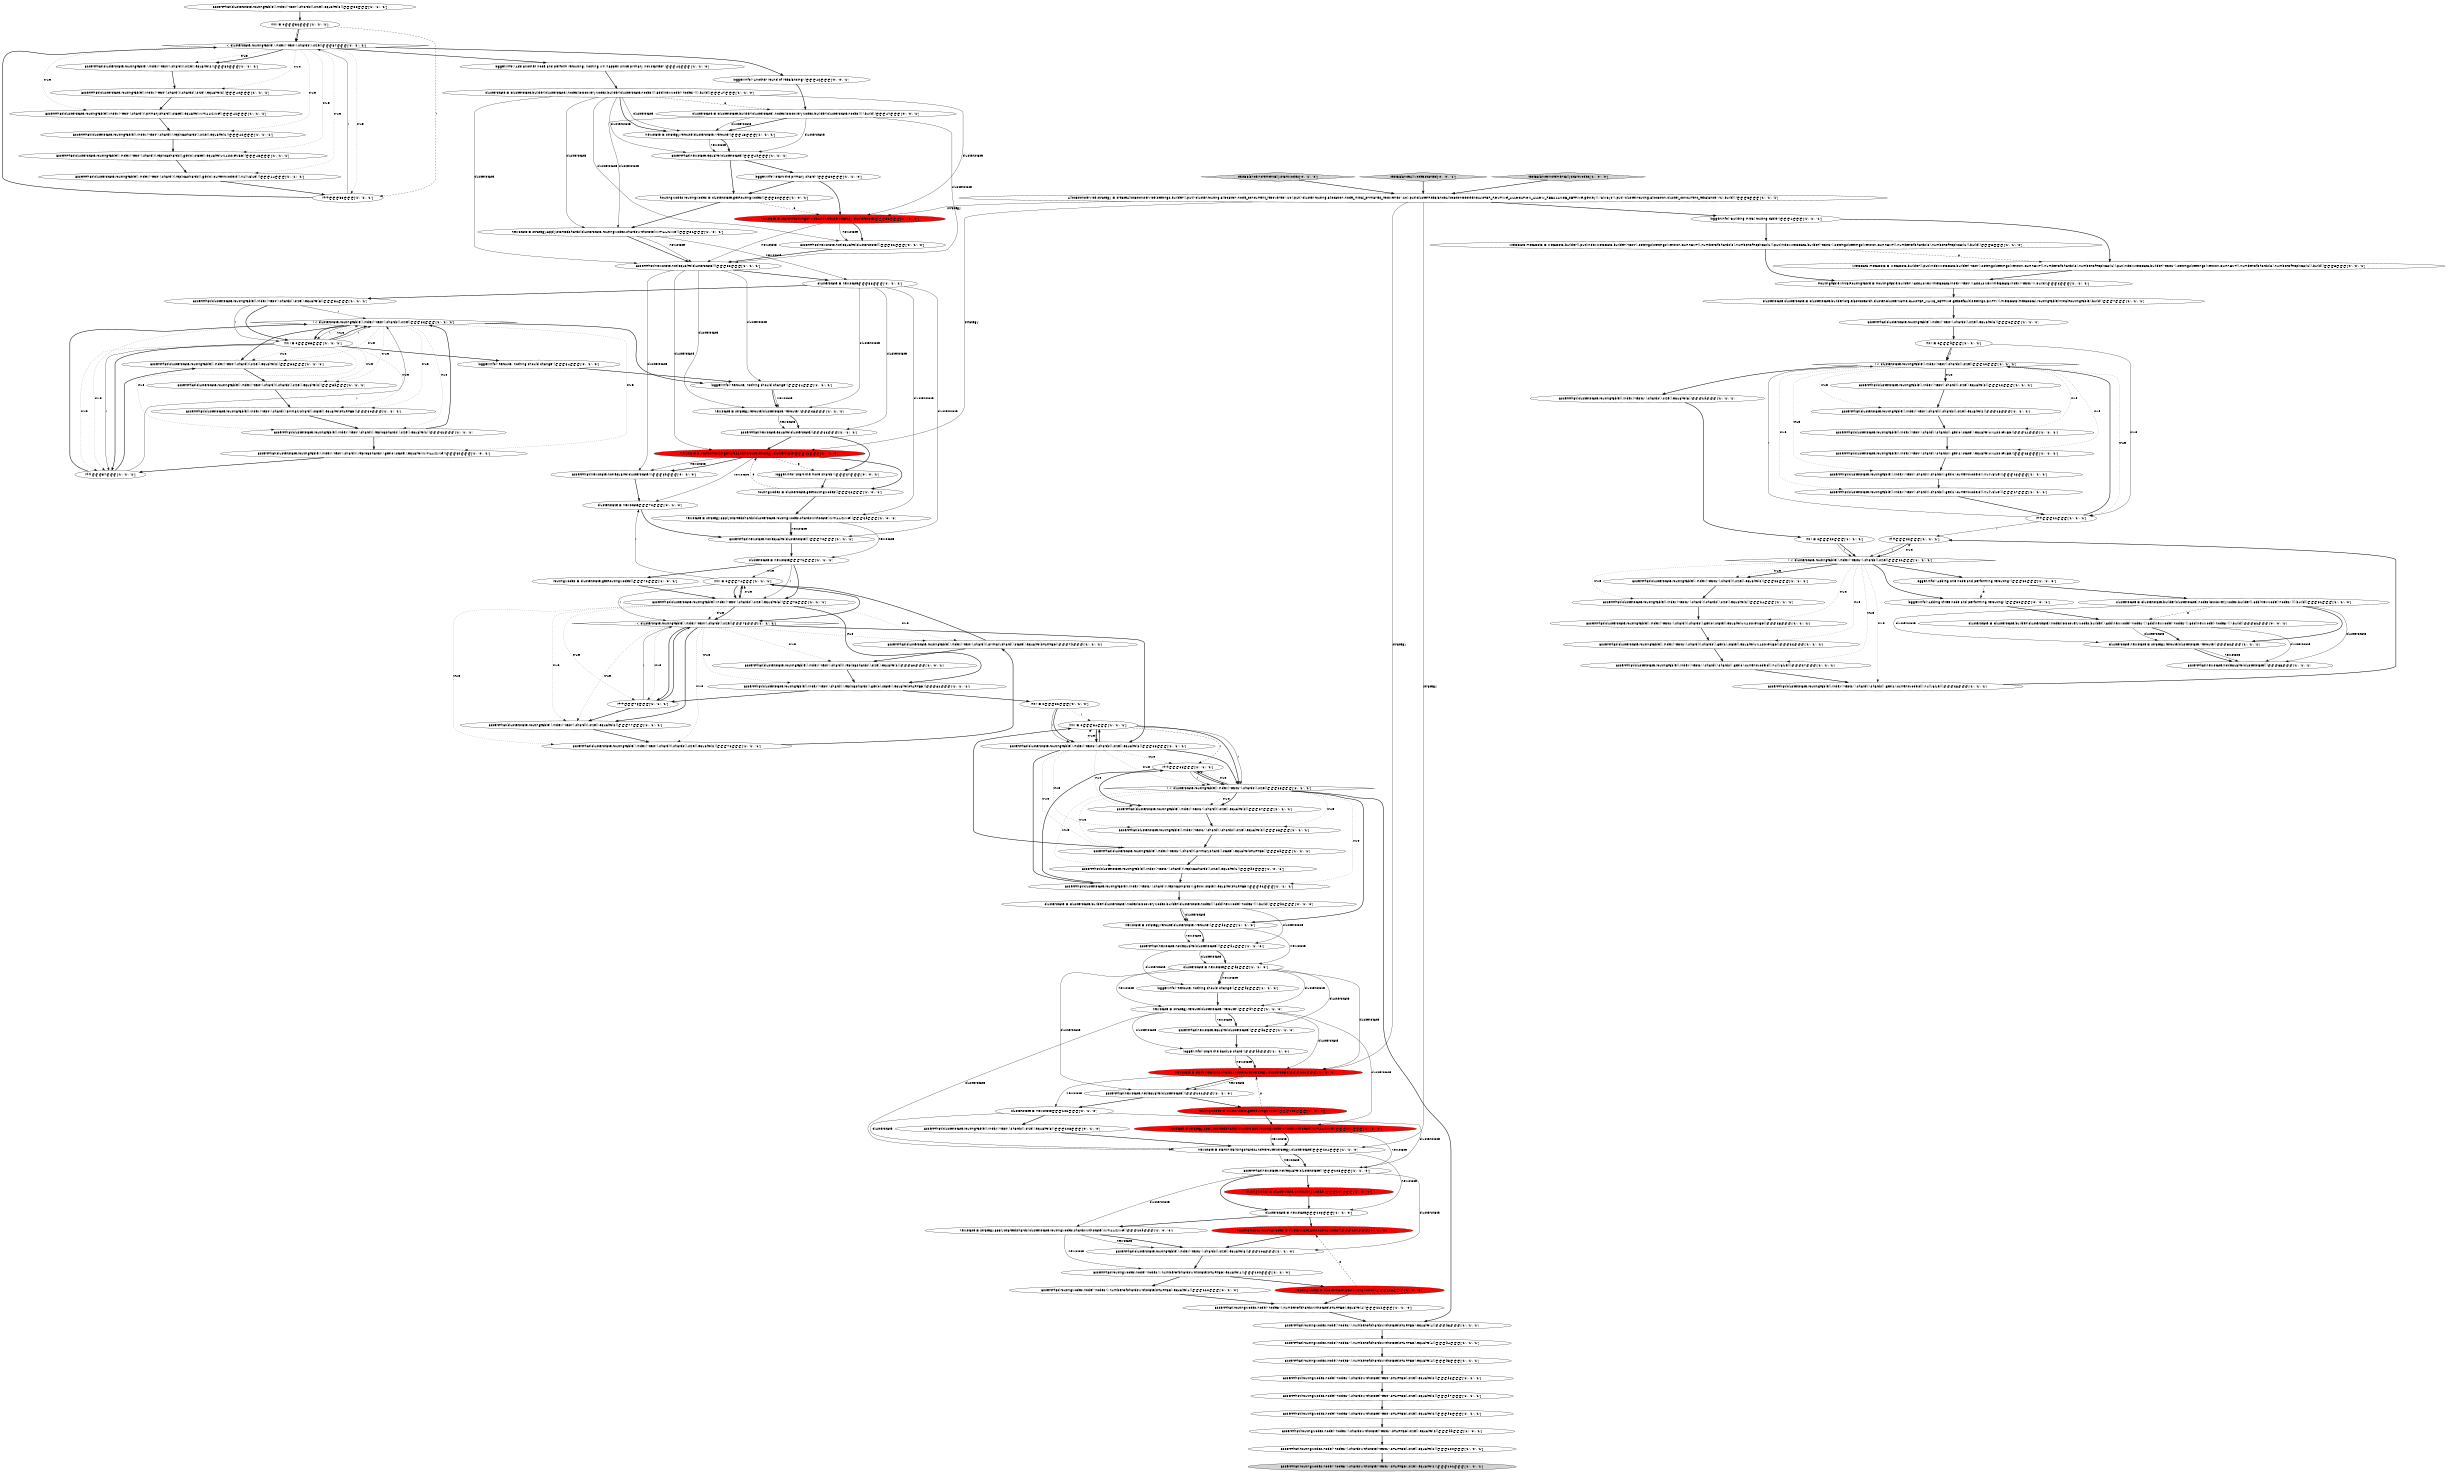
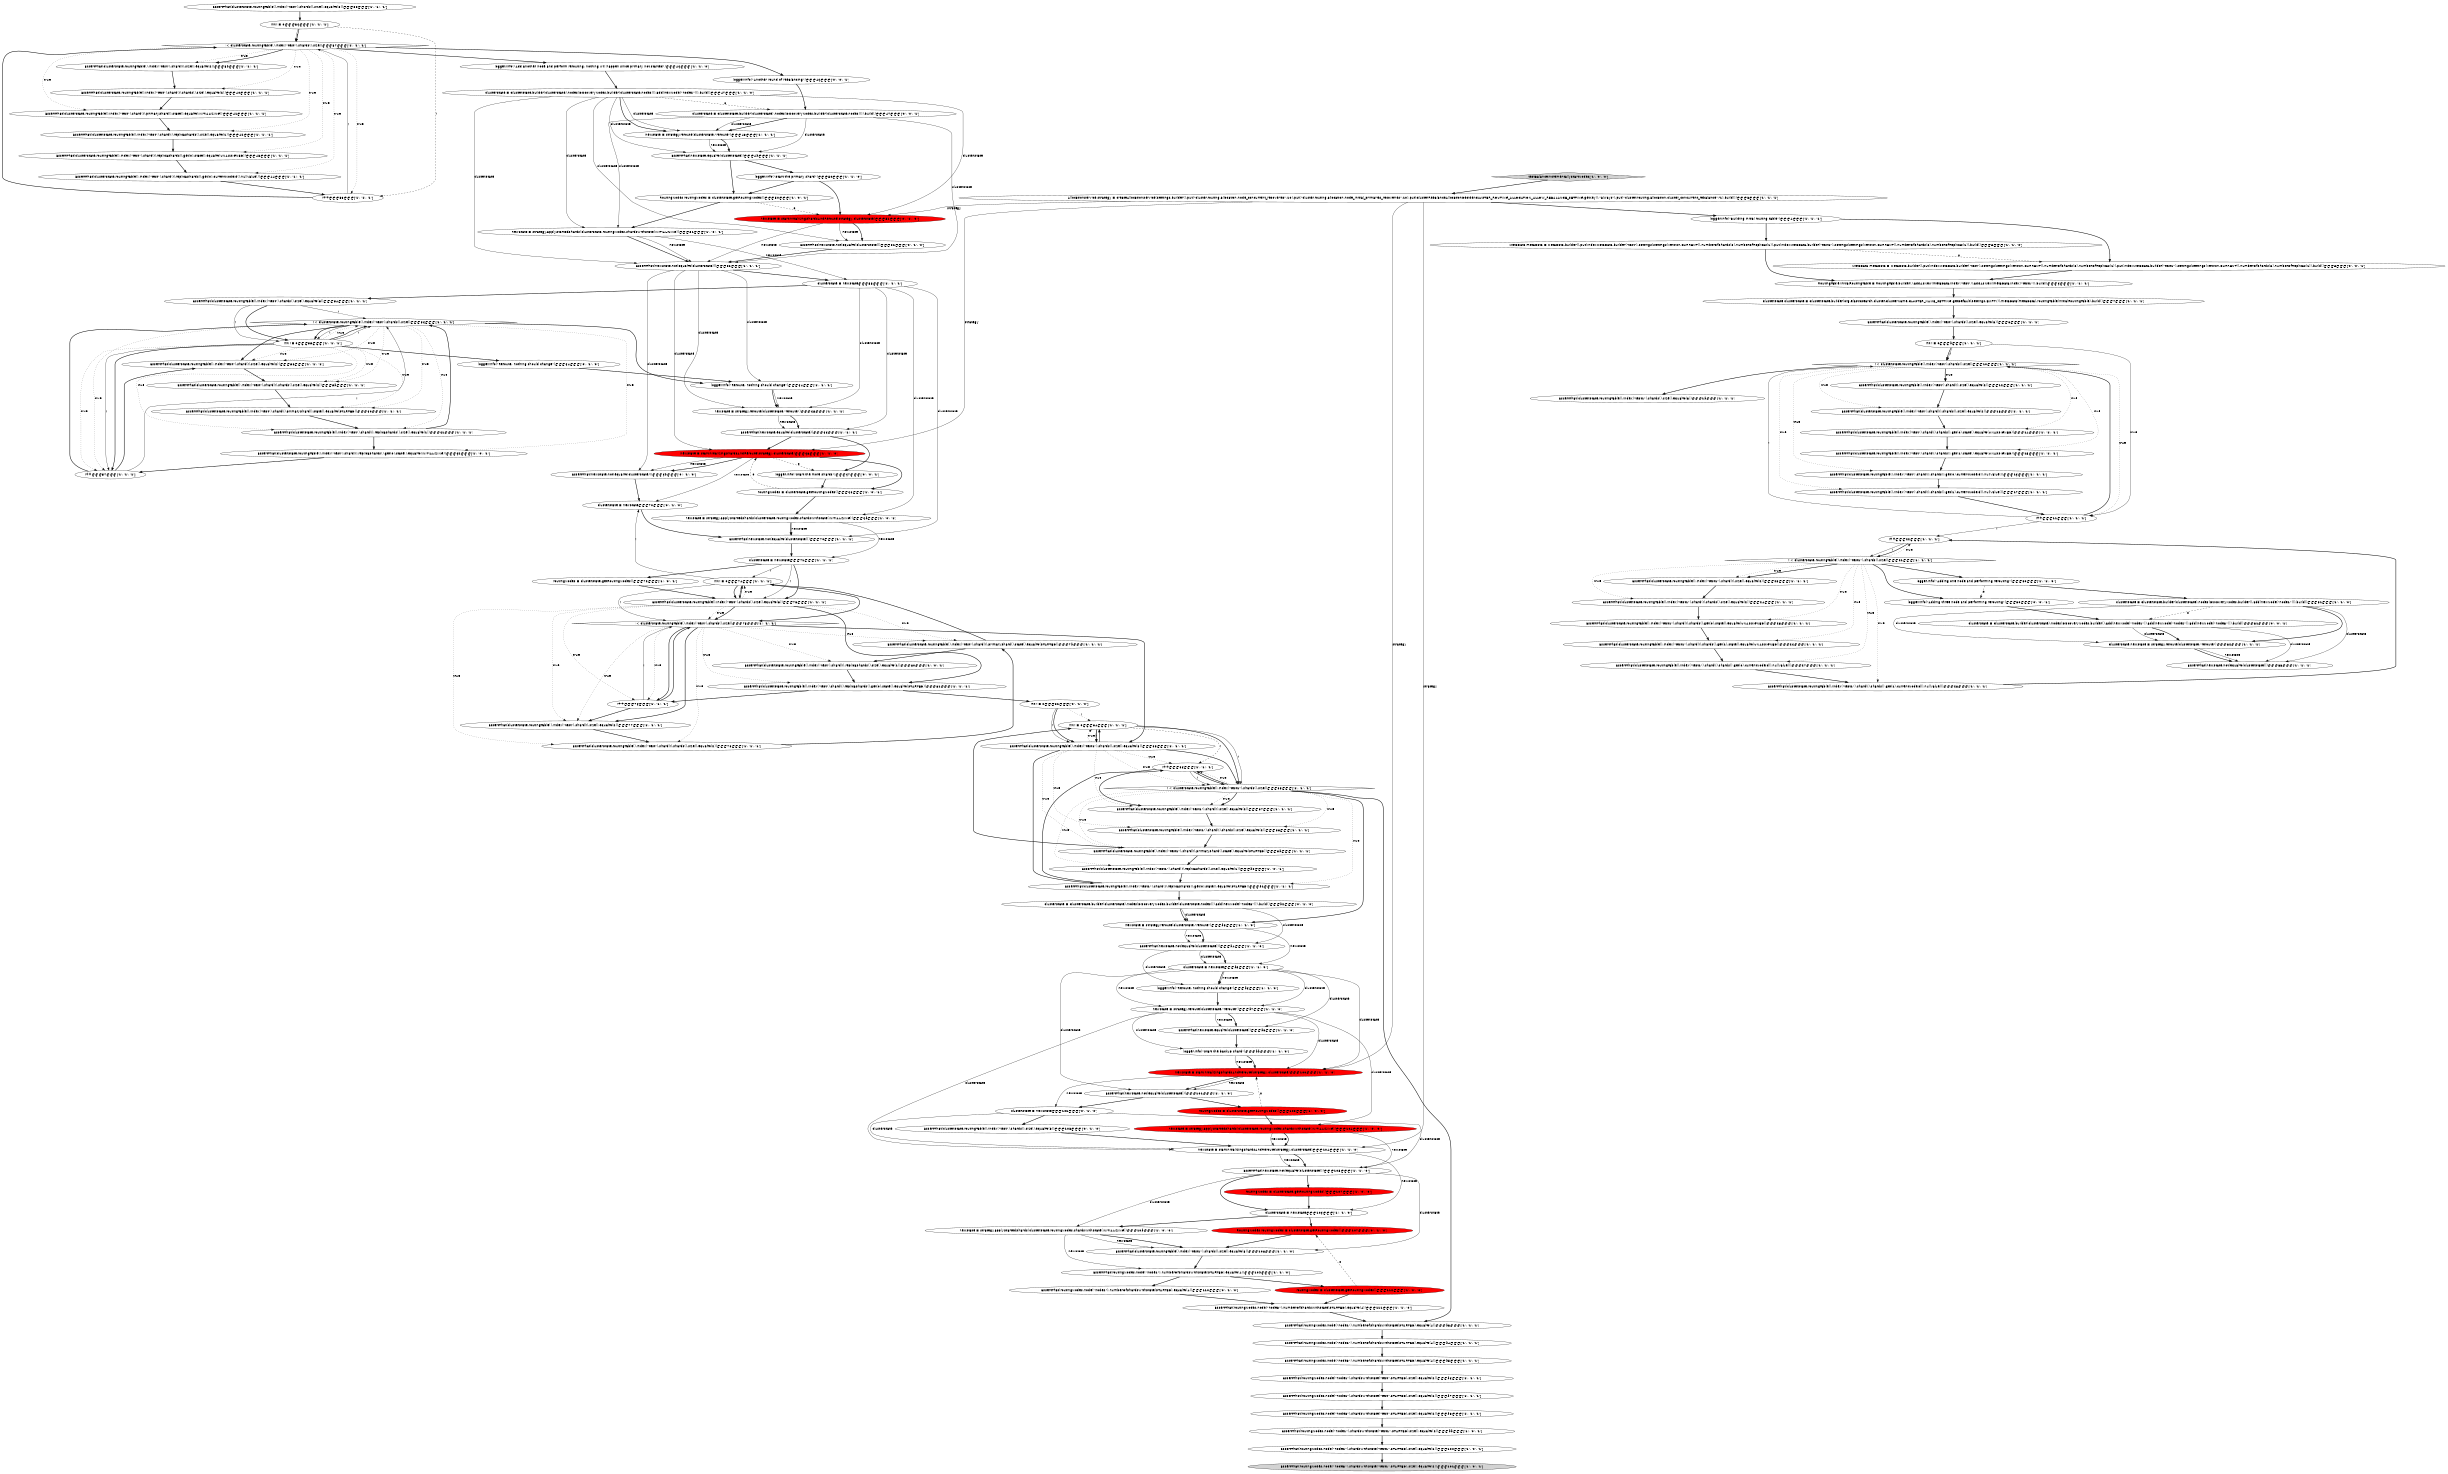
(1278, 177) -> none
(1423, 177) -> none
(1834, 539) -> none
(771, 571) -> (771, 571)
